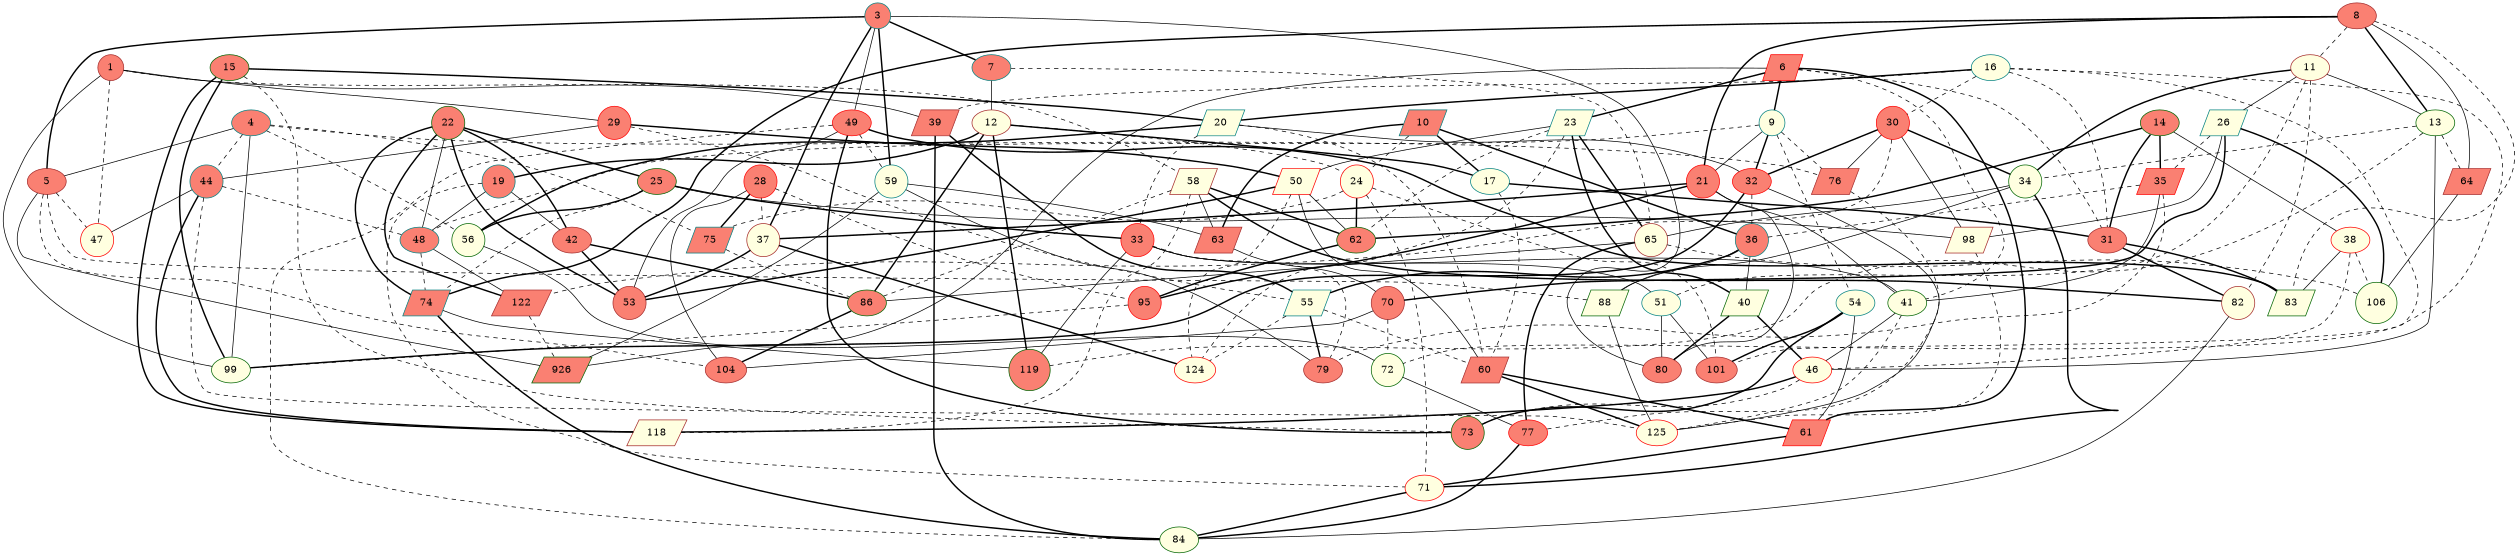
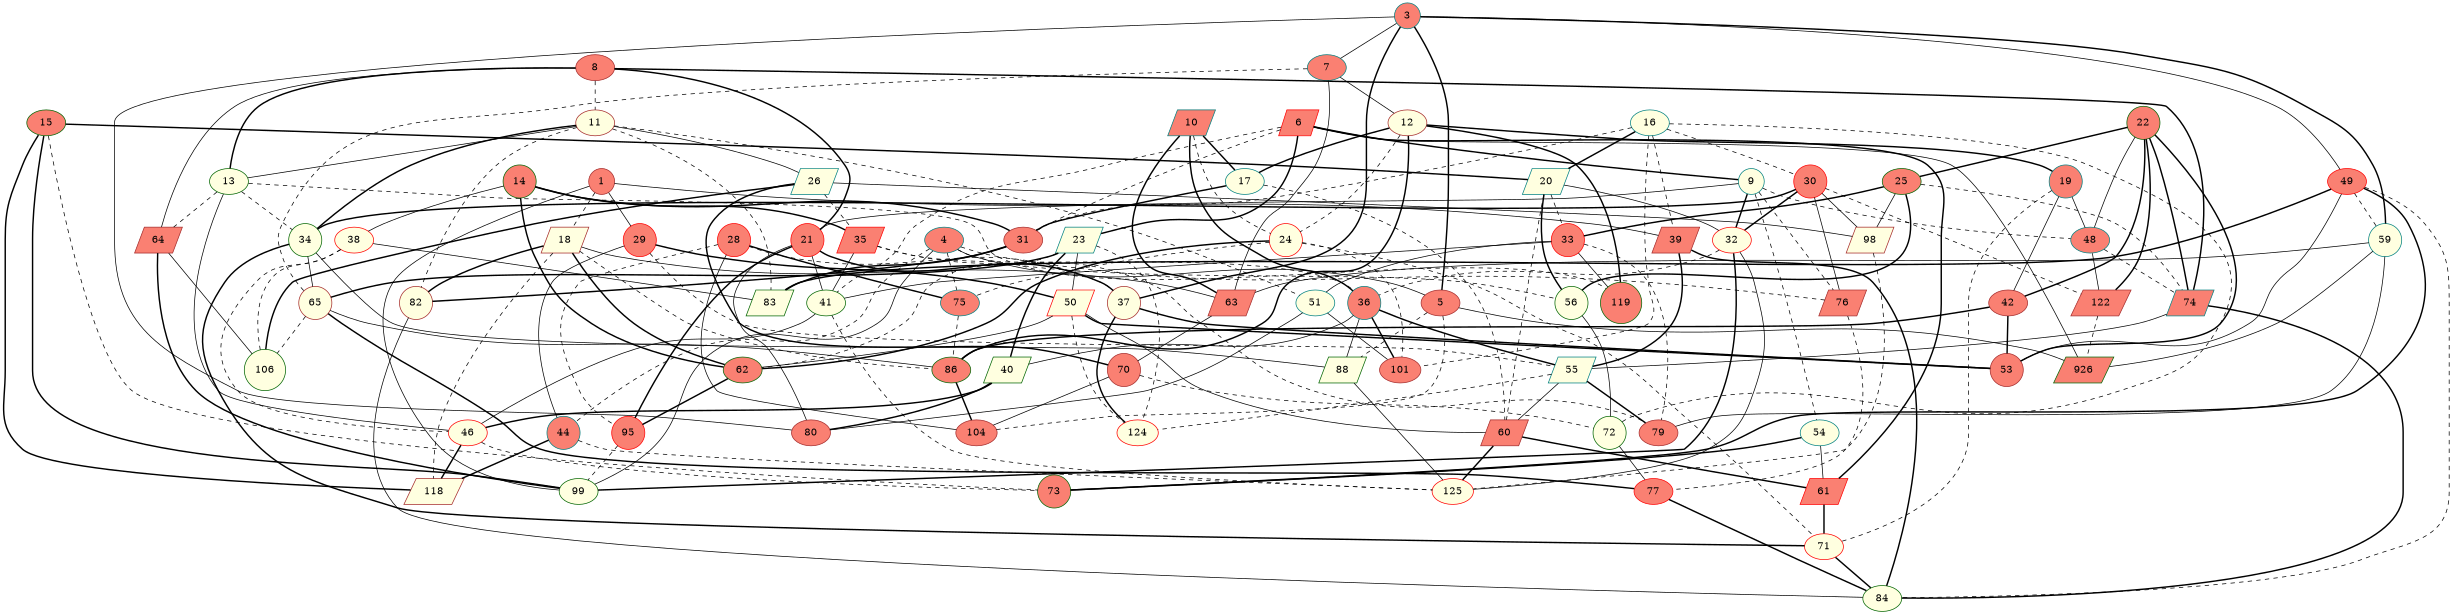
(933, 41) -> (1369, 41)
(2160, 123) -> (520, 181)
(1194, 181) -> (565, 240)
(1752, 181) -> (1732, 240)
none -> (1300, 187)
(2484, 209) -> (720, 185)
(312, 211) -> none
(97, 240) -> none
(710, 240) -> (960, 303)
(1396, 337) -> (1534, 405)
(1777, 342) -> (1383, 338)
(796, 352) -> (1895, 351)
none -> (302, 438)
